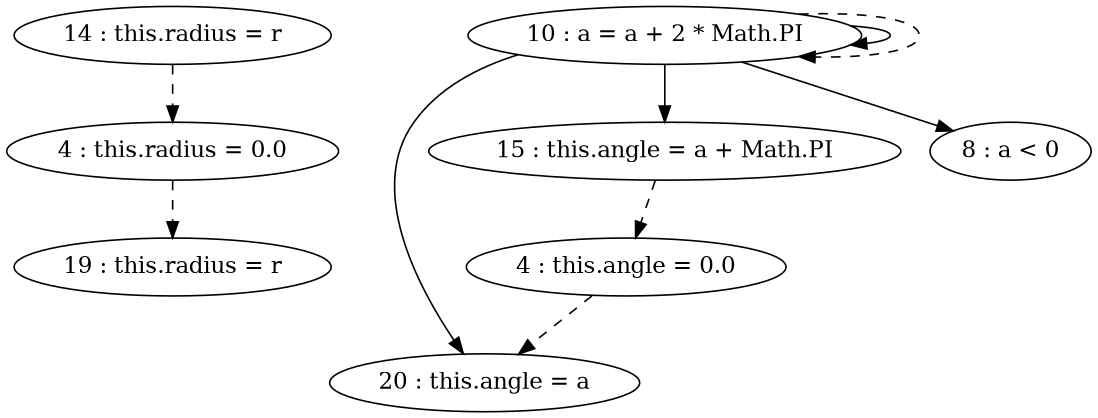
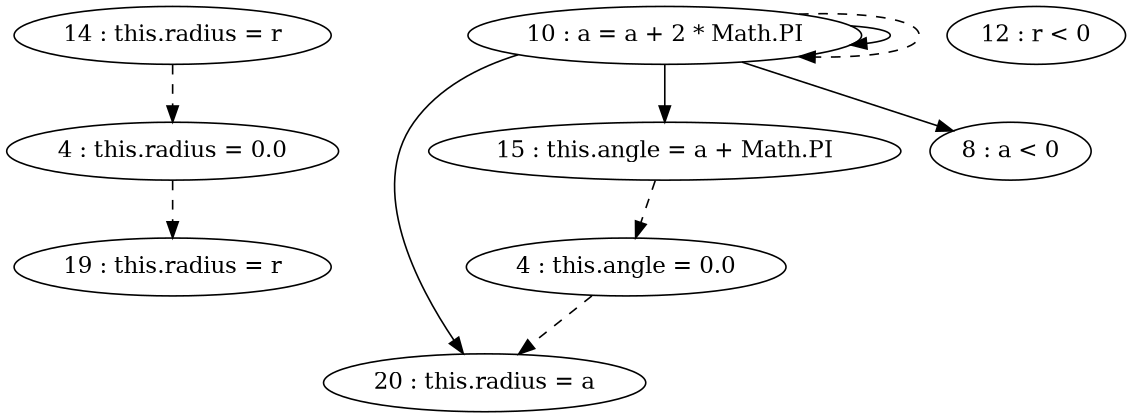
none -> (1036, 35)
(485, 383) -> (485, 383)
